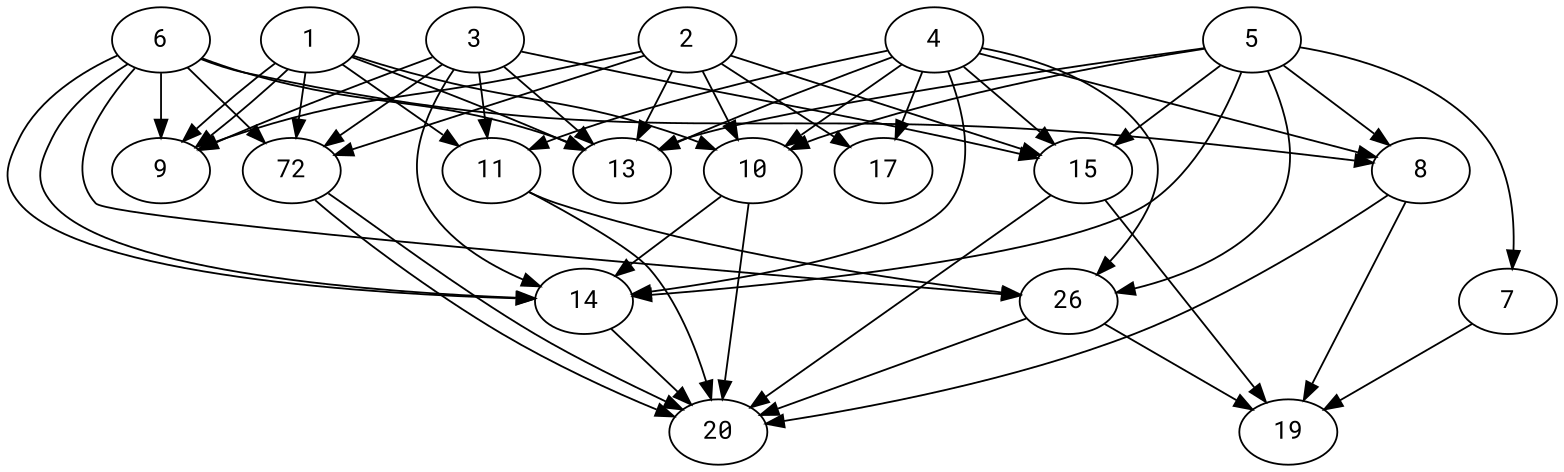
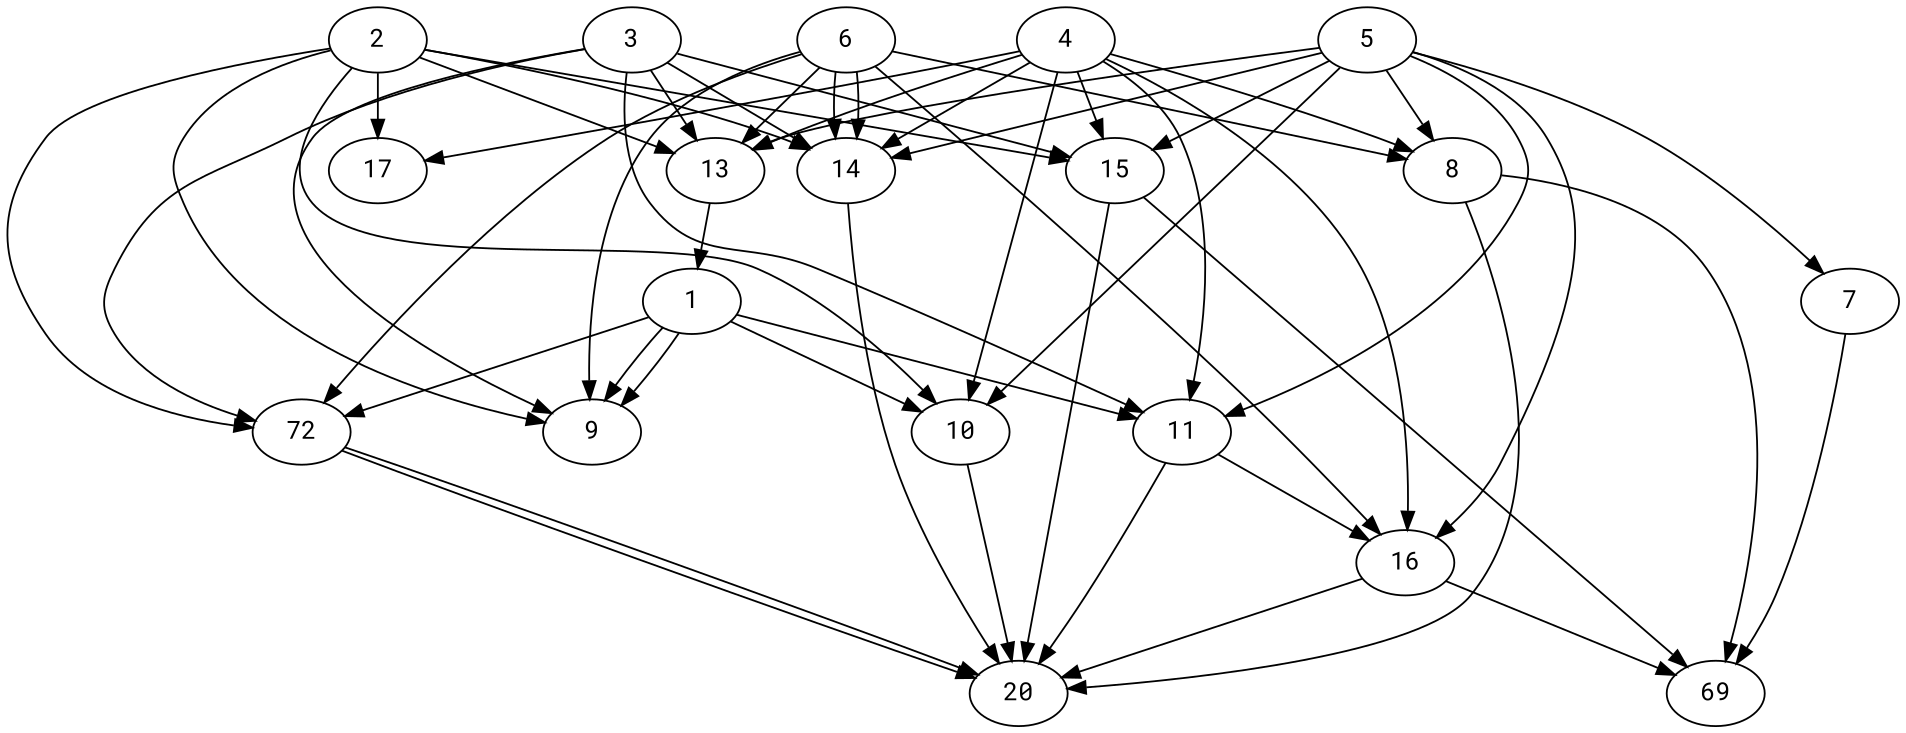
(460, 98) -> (705, 227)
(683, 225) -> (610, 89)
none -> (1466, 272)
(1069, 301) -> (1405, 563)
(1288, 432) -> (1716, 693)
